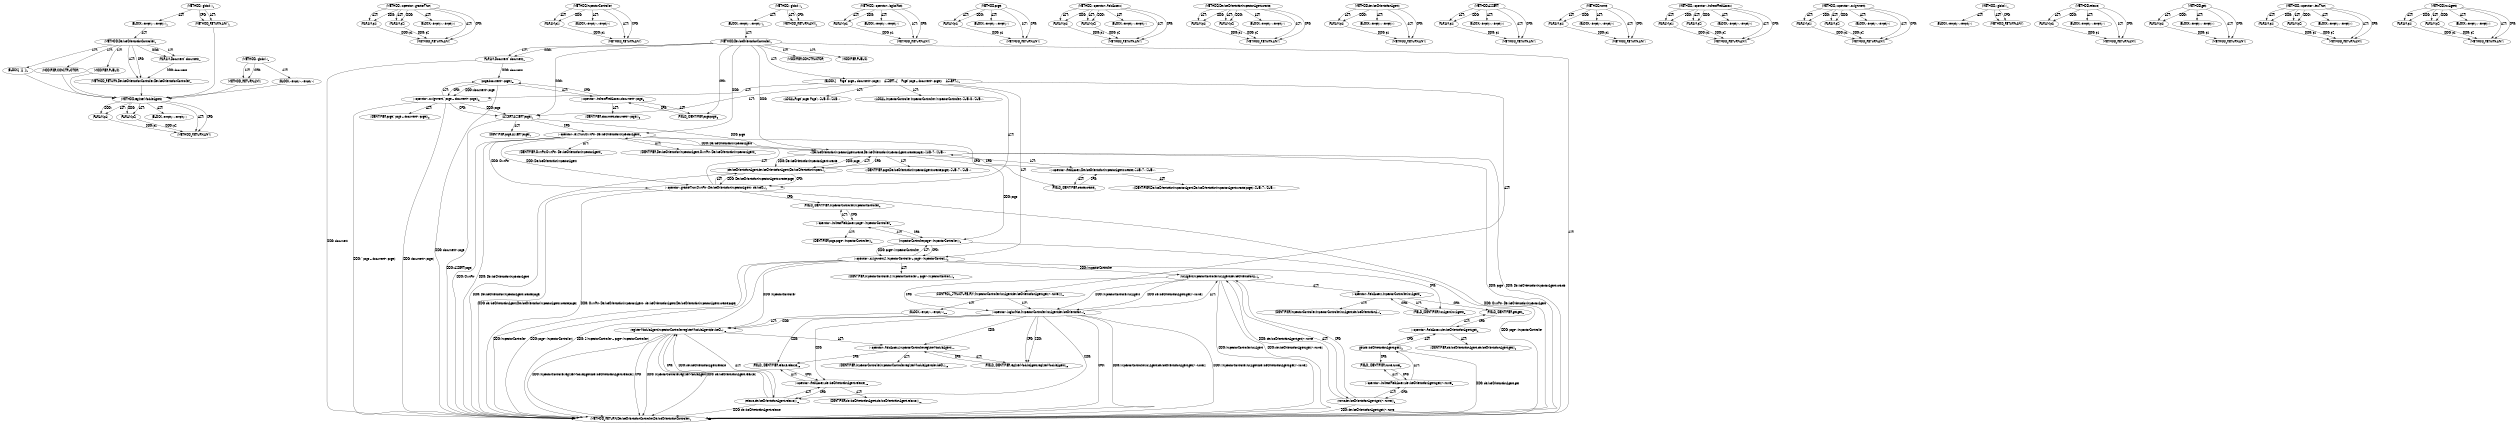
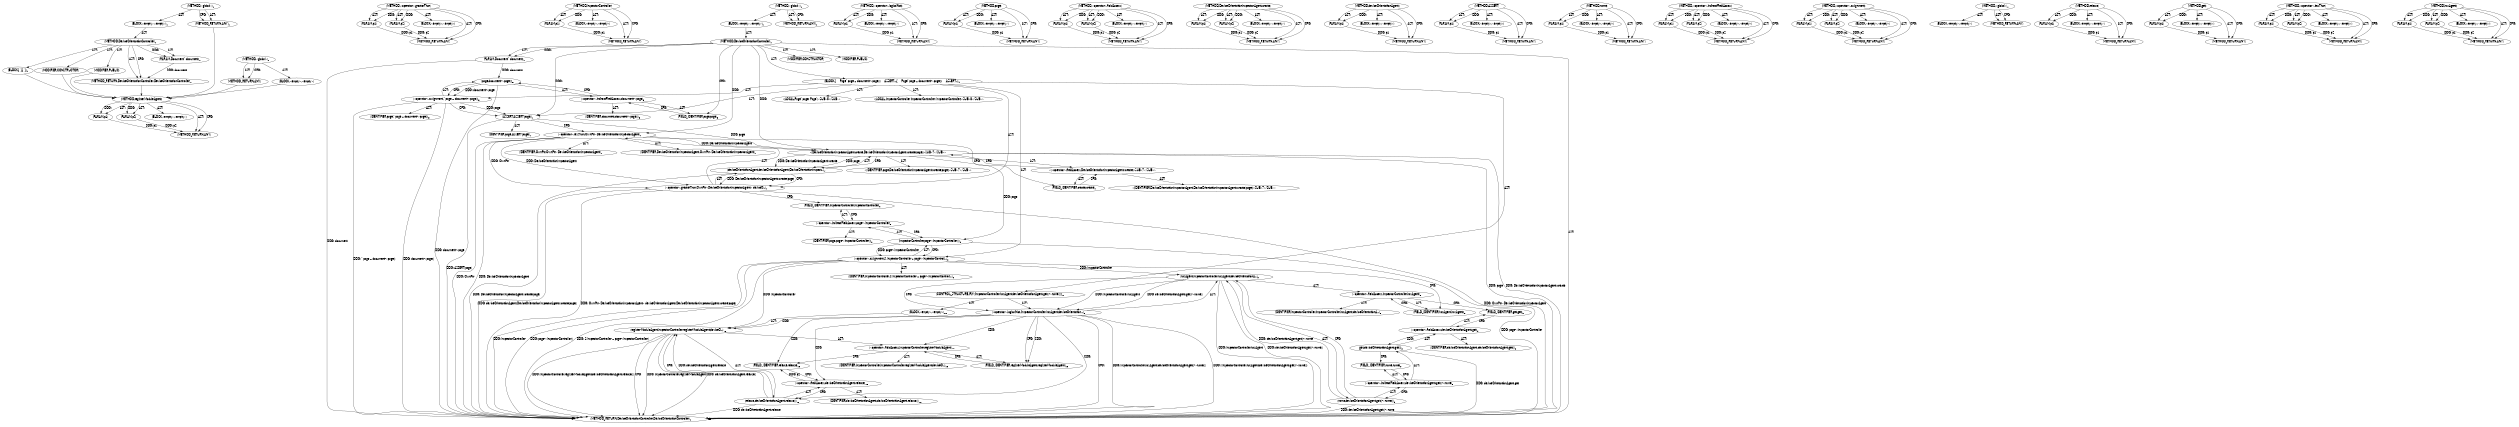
(1411, 339) -> (1411, 339)
(794, 375) -> (794, 375)
